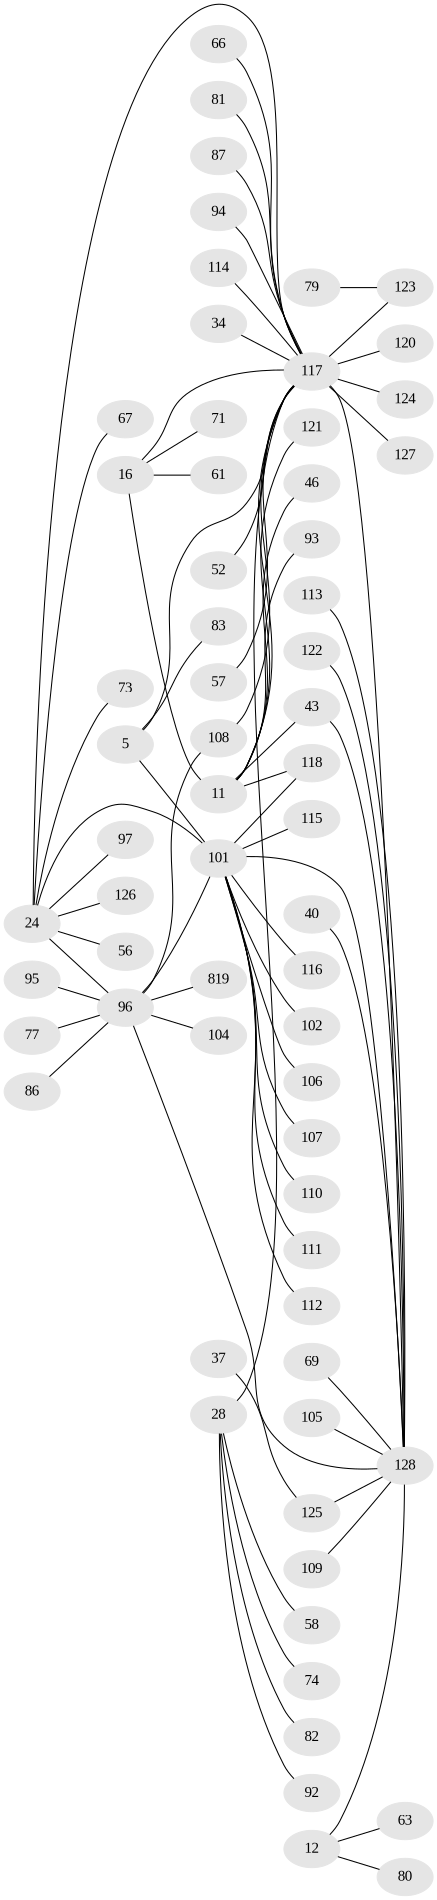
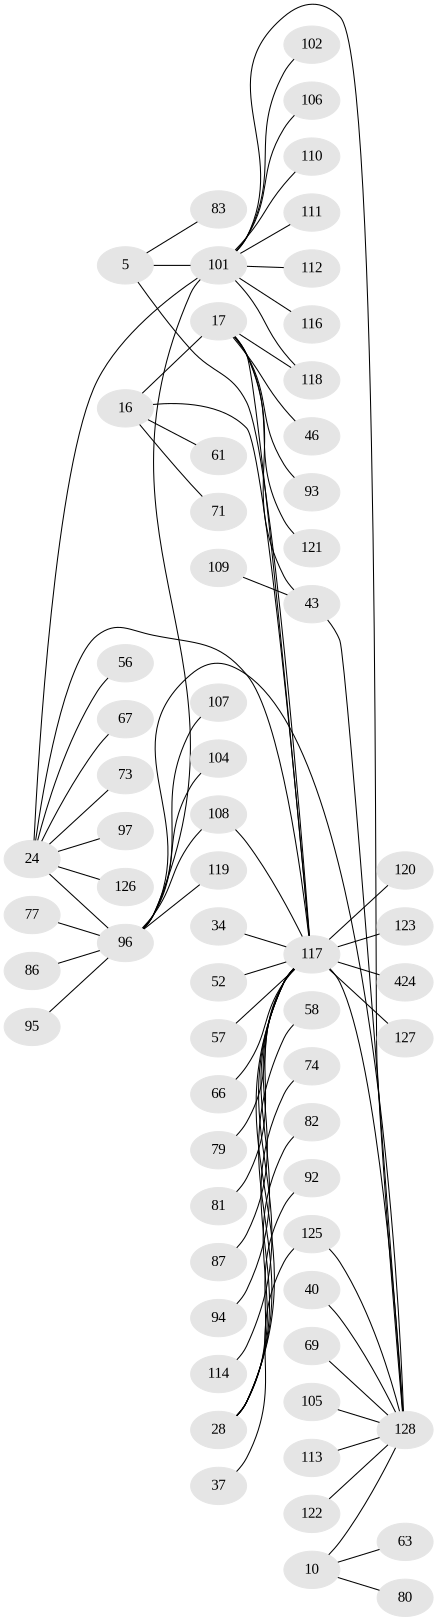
(359, 288) -> (265, 1052)
(405, 400) -> (405, 982)
(219, 794) -> (219, 321)
(312, 819) -> none
(219, 980) -> (219, 870)
(264, 1060) -> (172, 812)
(360, 1518) -> (265, 586)
(312, 1849) -> (312, 1570)
